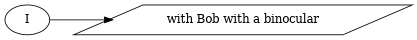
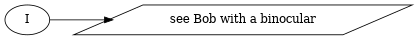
(243, 20) -> (243, 20)
